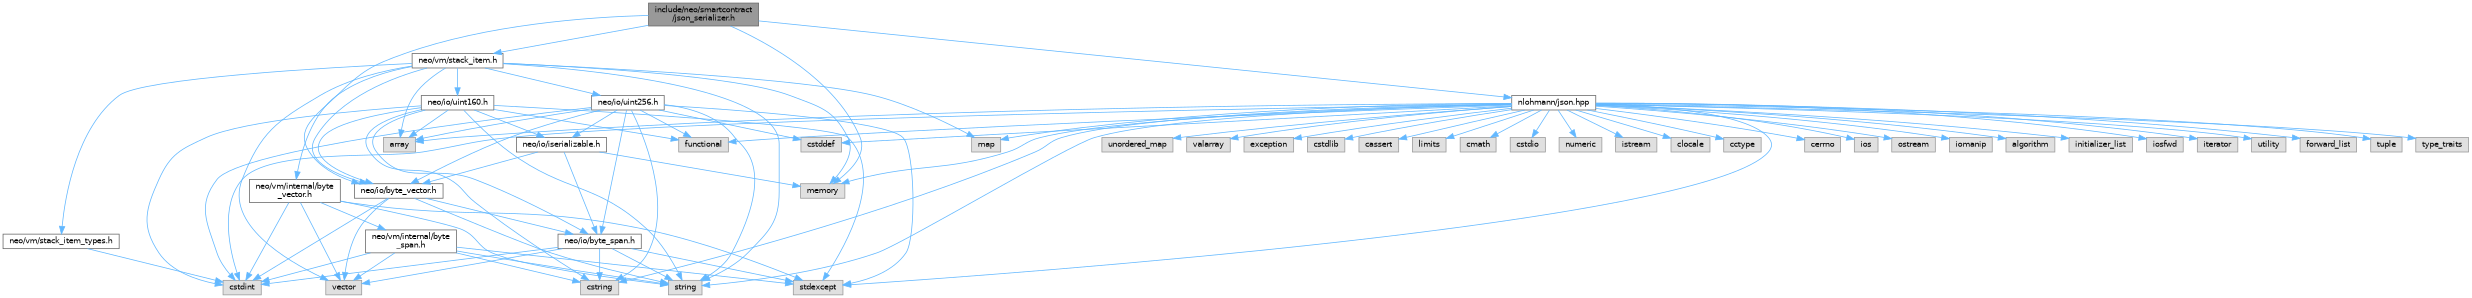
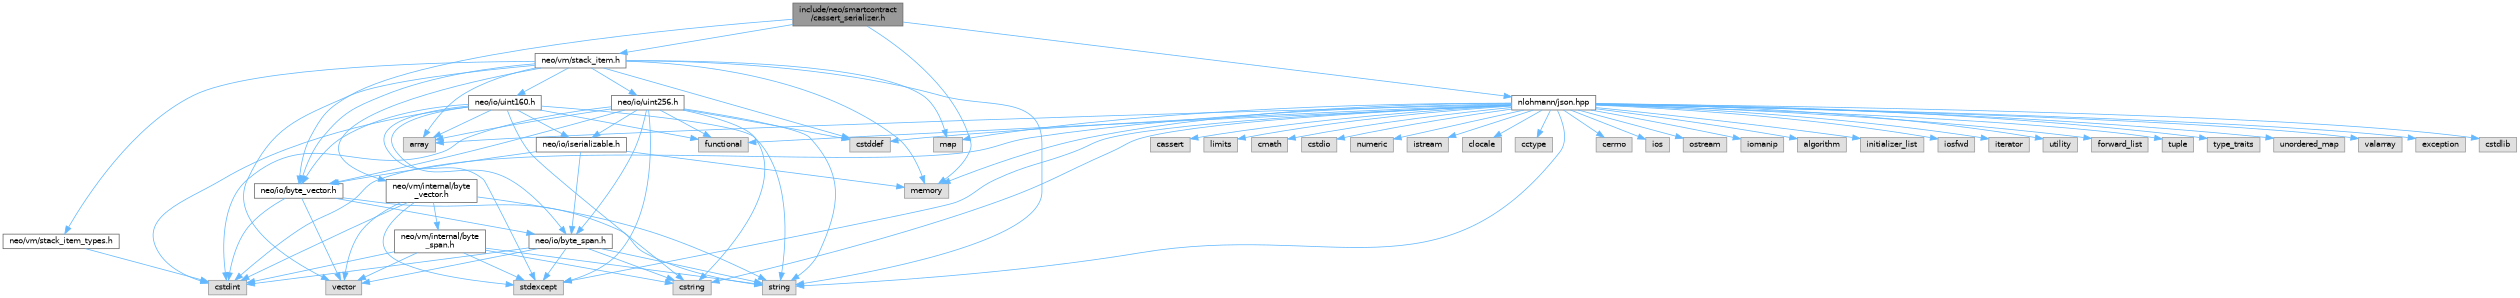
(704, 15) -> (848, 15)
none -> (723, 102)
